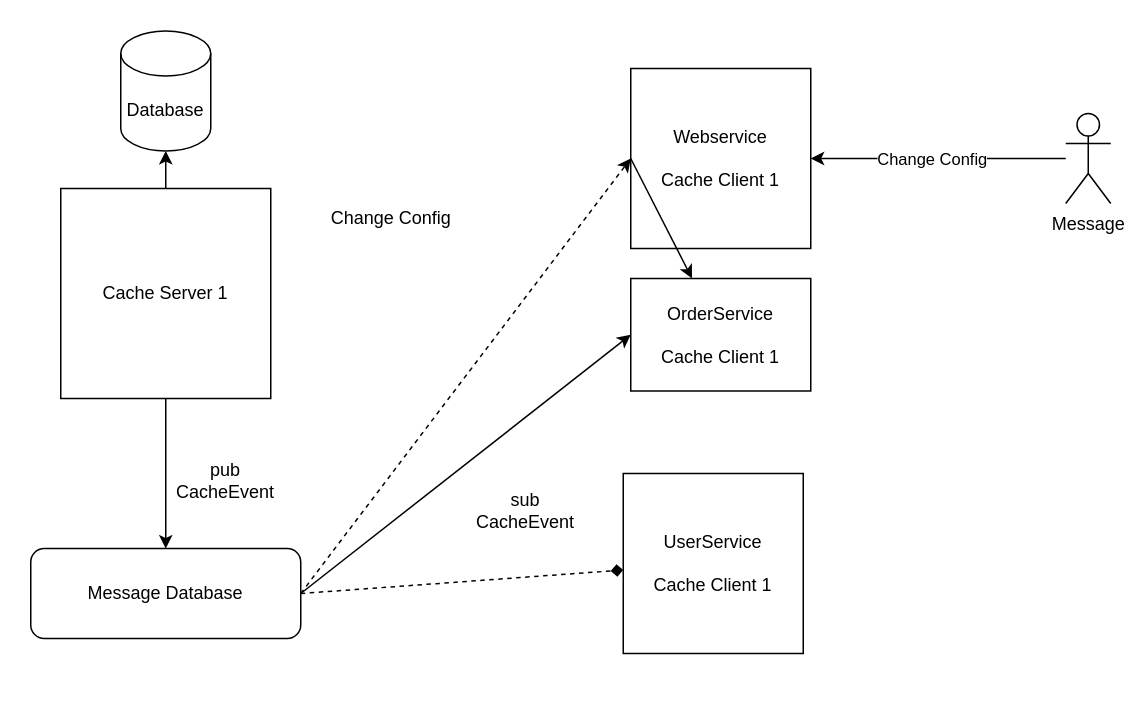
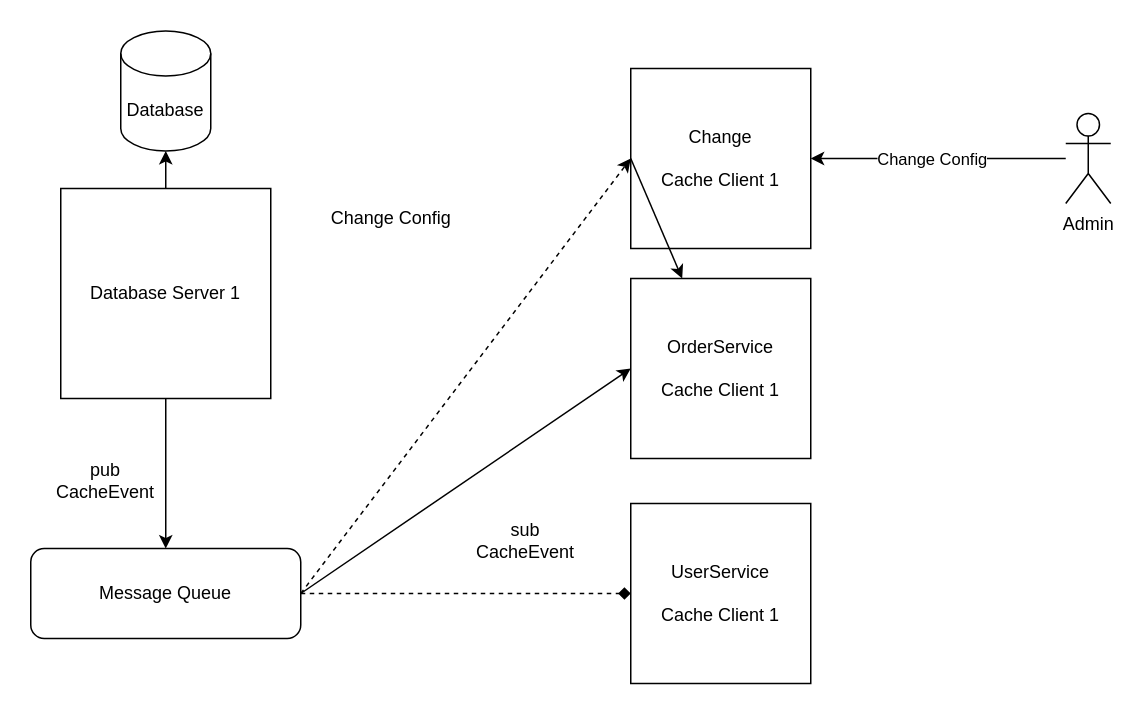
(721, 158) -> (721, 158)
(1089, 225) -> (1089, 225)
(166, 293) -> (166, 293)
(721, 335) -> (721, 368)
(226, 481) -> (106, 481)
(526, 511) -> (526, 541)
(713, 563) -> (721, 593)
(166, 593) -> (166, 593)
